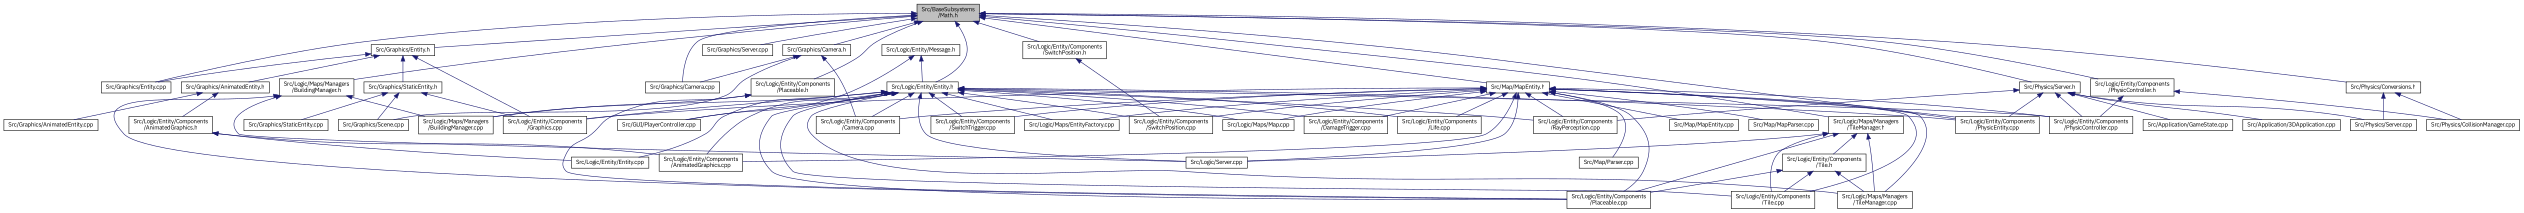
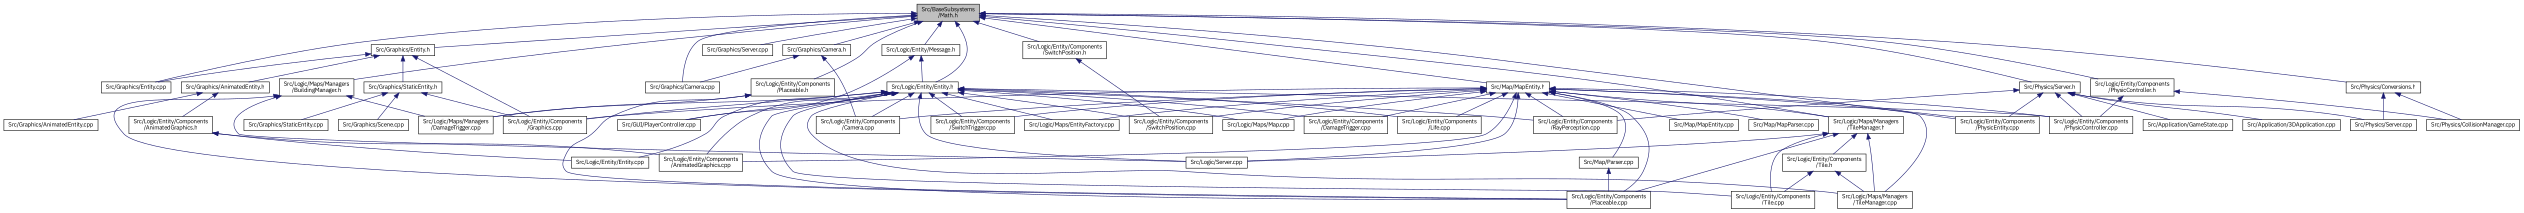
none -> (932, 35)
(1460, 97) -> none
(601, 111) -> none
(1912, 123) -> (1692, 103)
(456, 125) -> (456, 125)
(1723, 180) -> (1609, 183)
